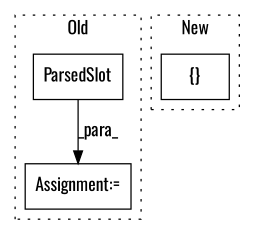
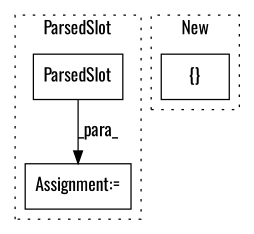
(78, 30) -> (78, 30)
